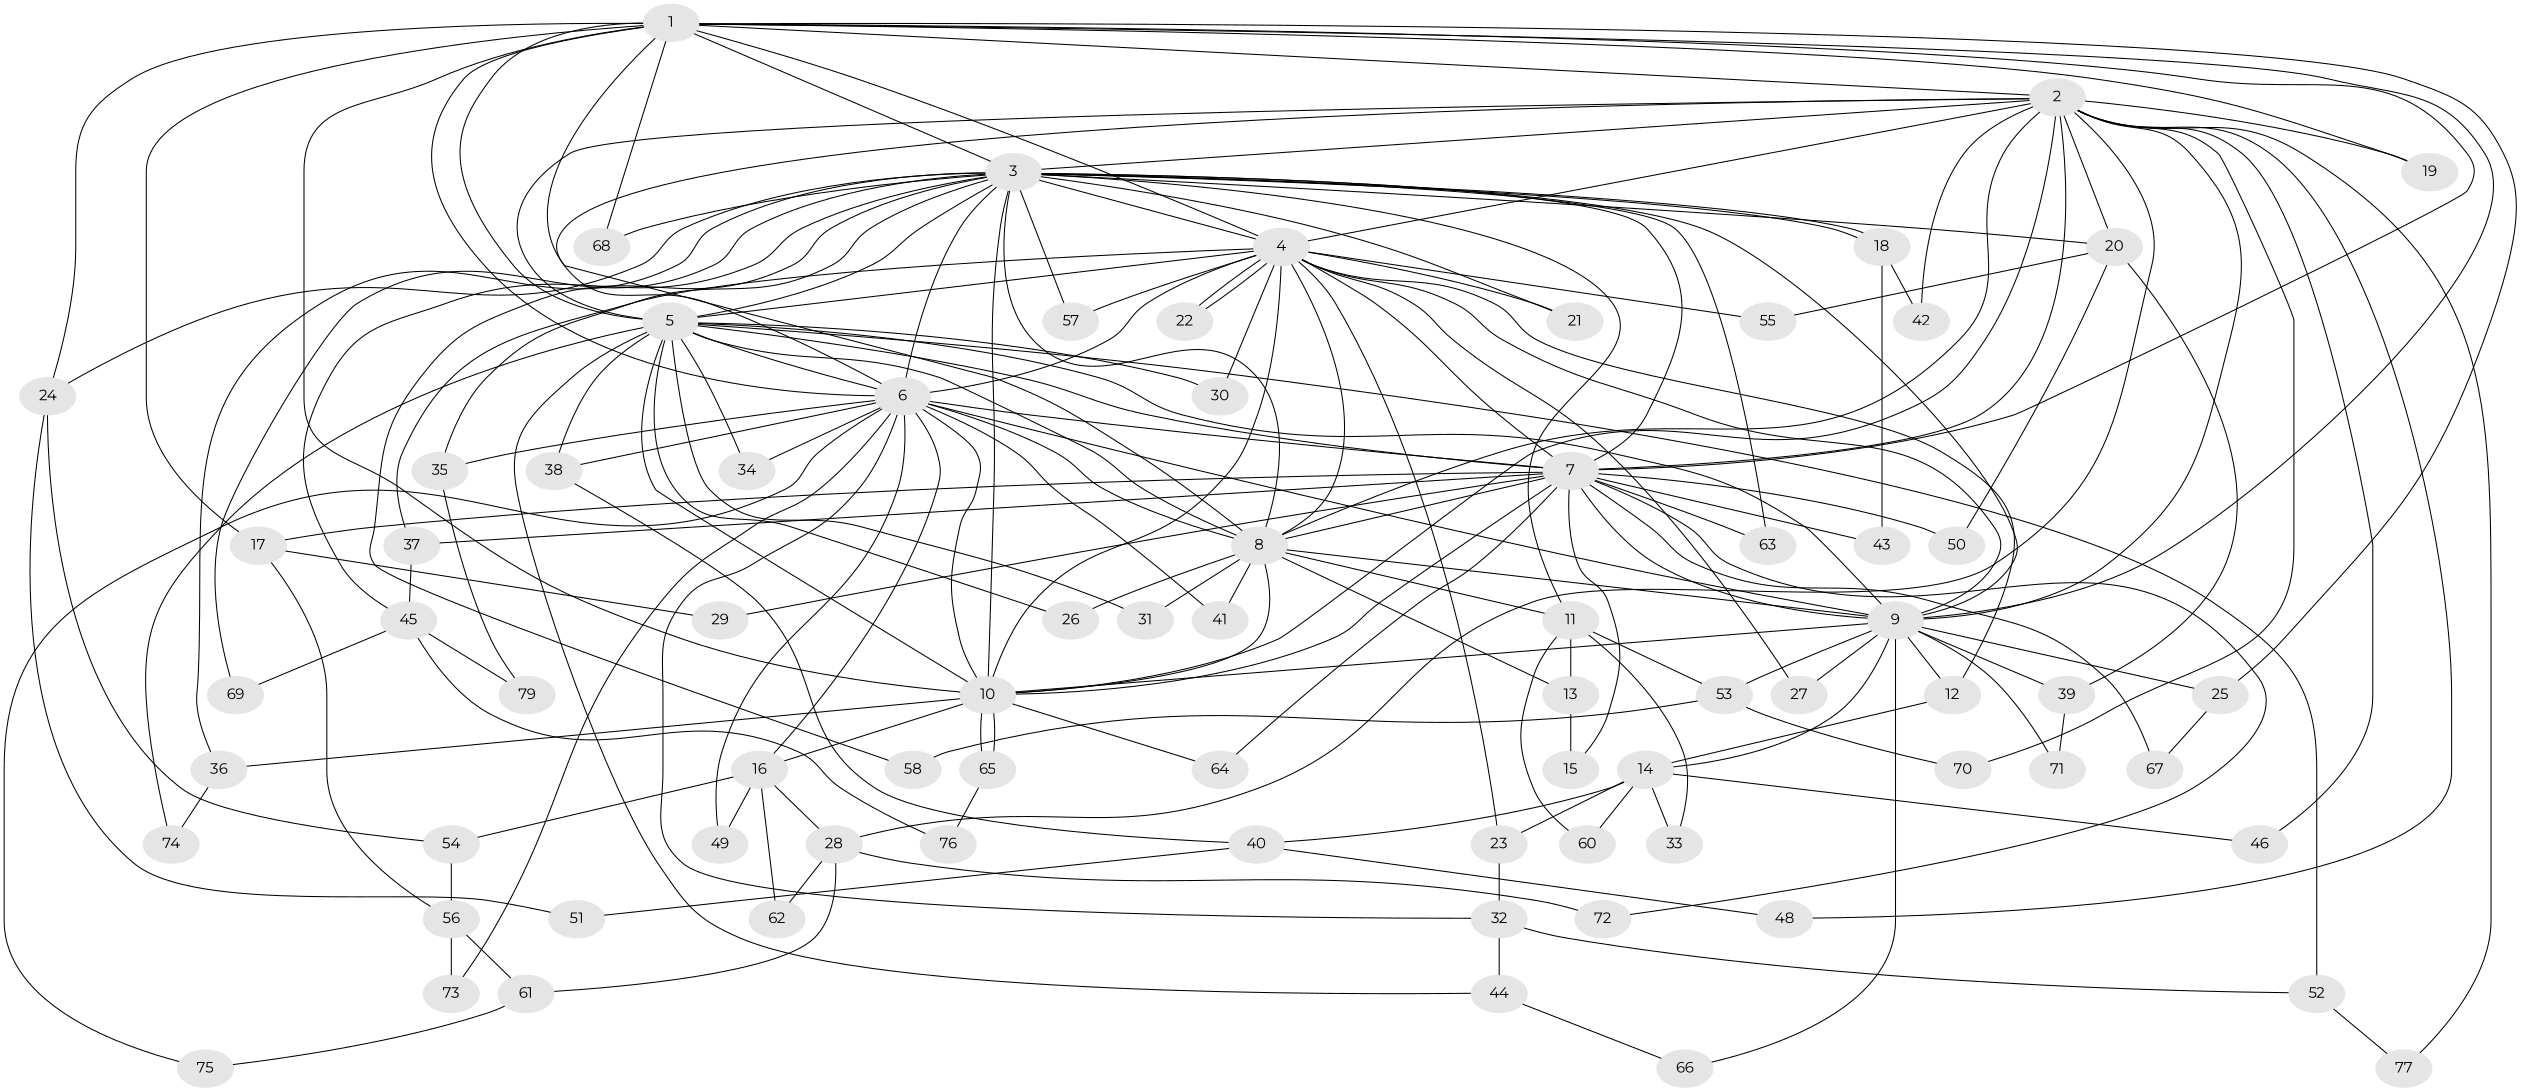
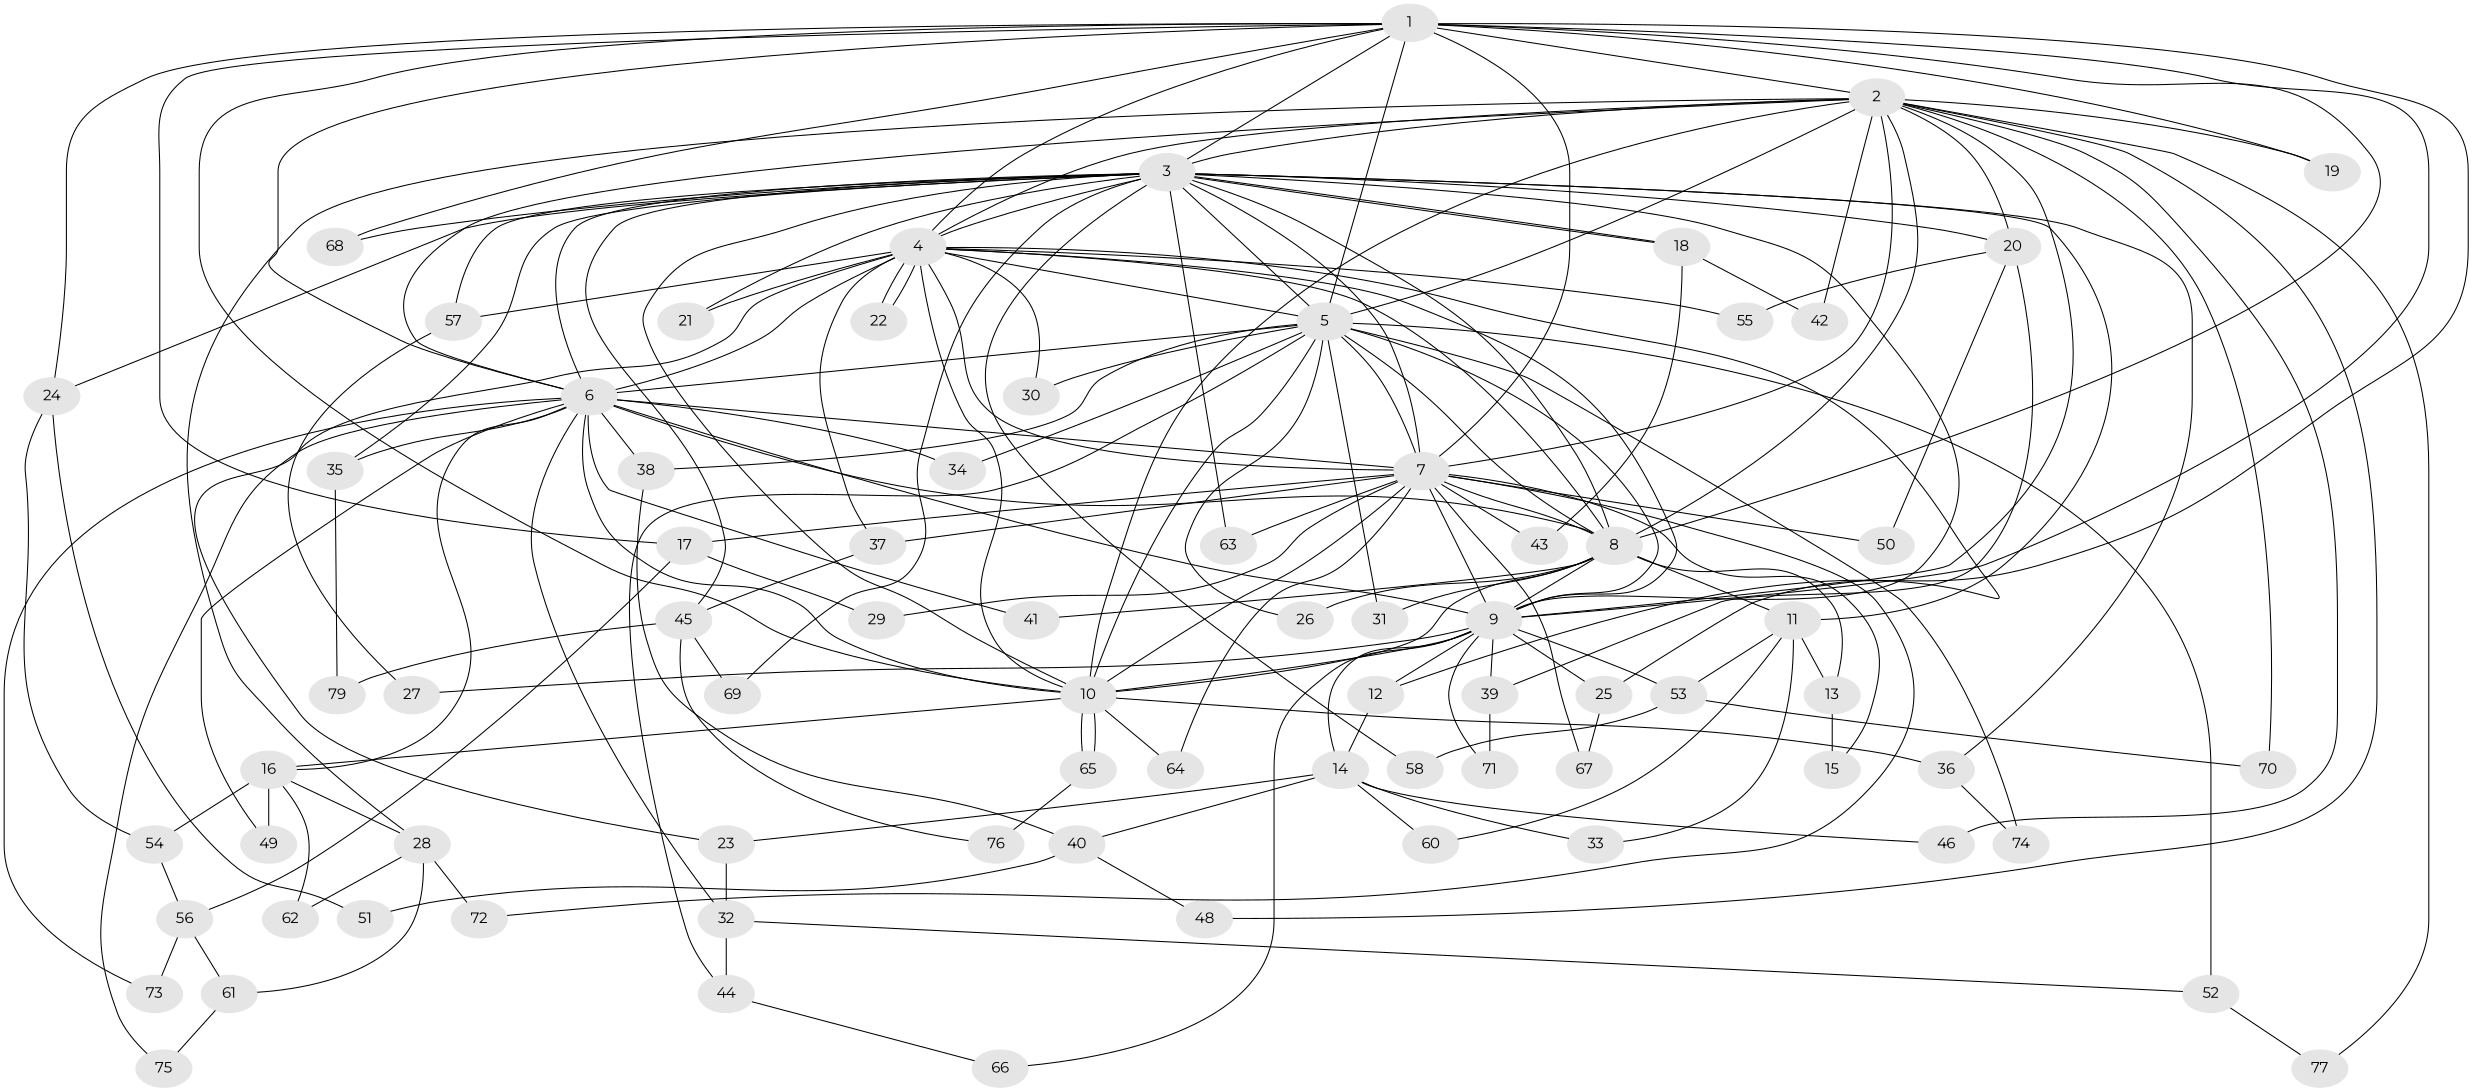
(1553, 407) -> (290, 481)
